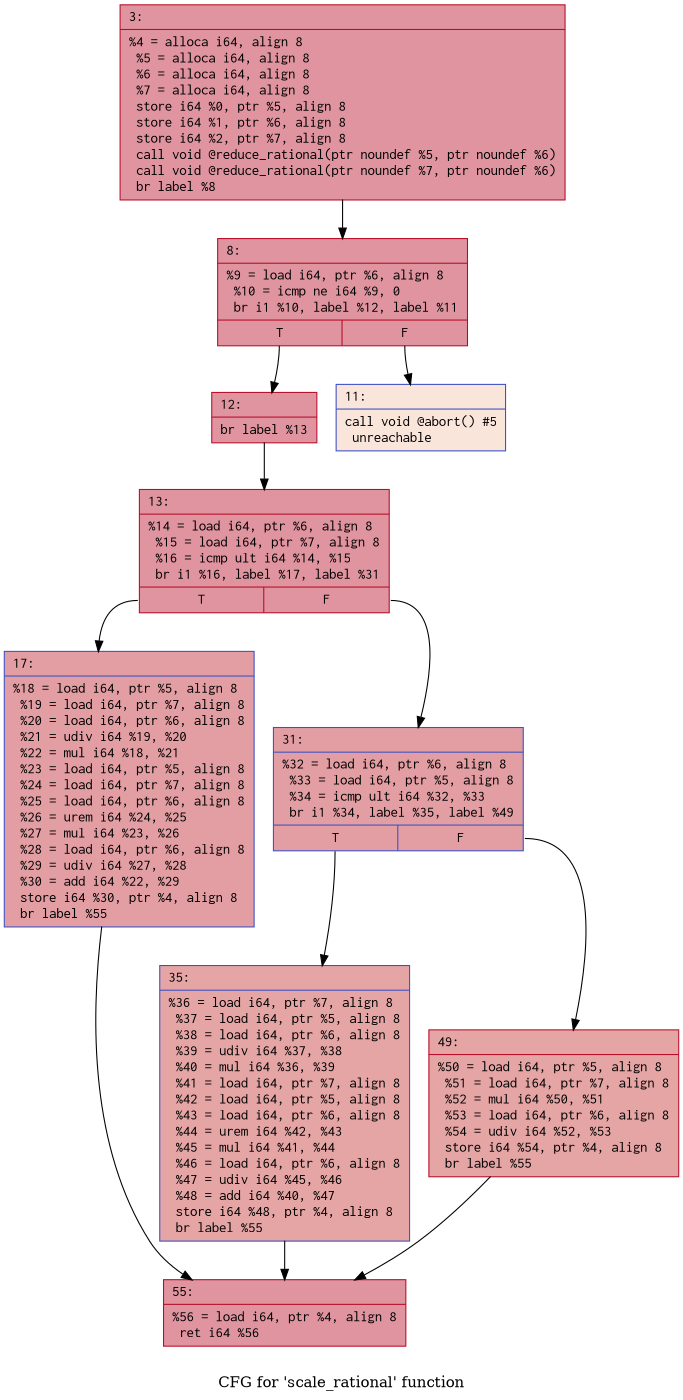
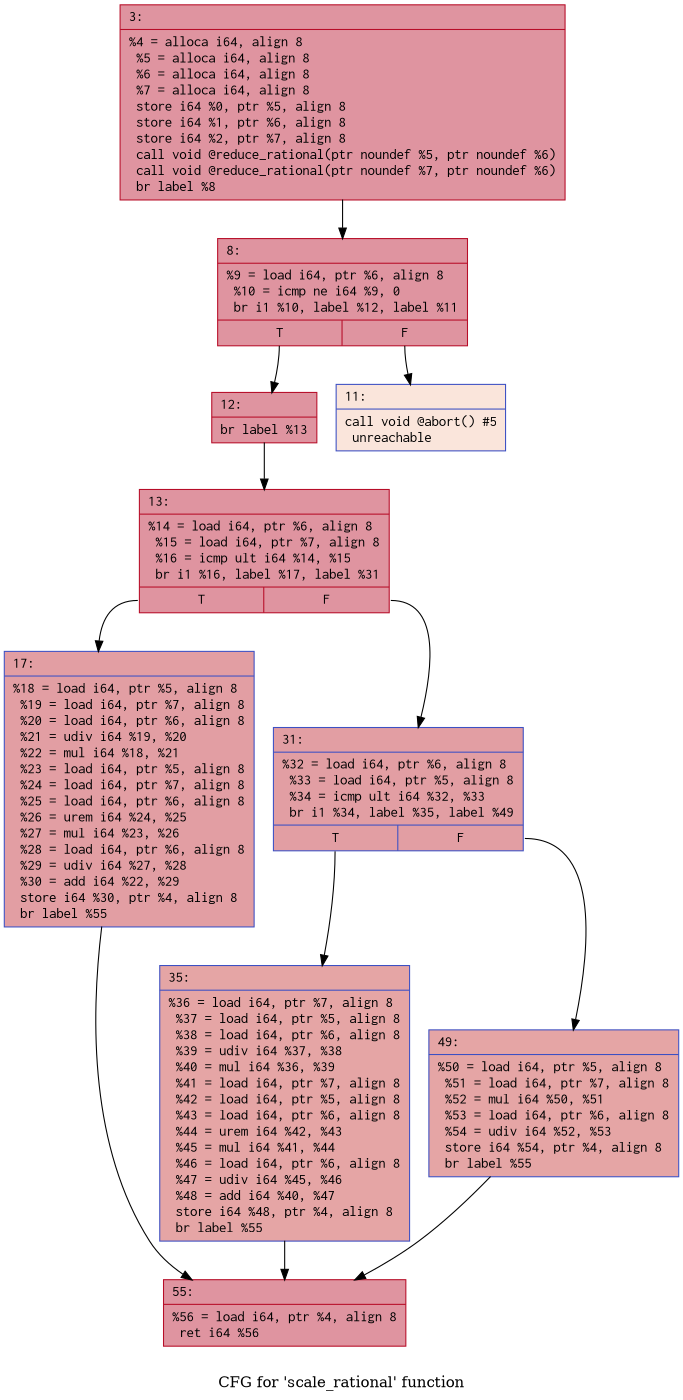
(554, 1103) -> (554, 1103)
